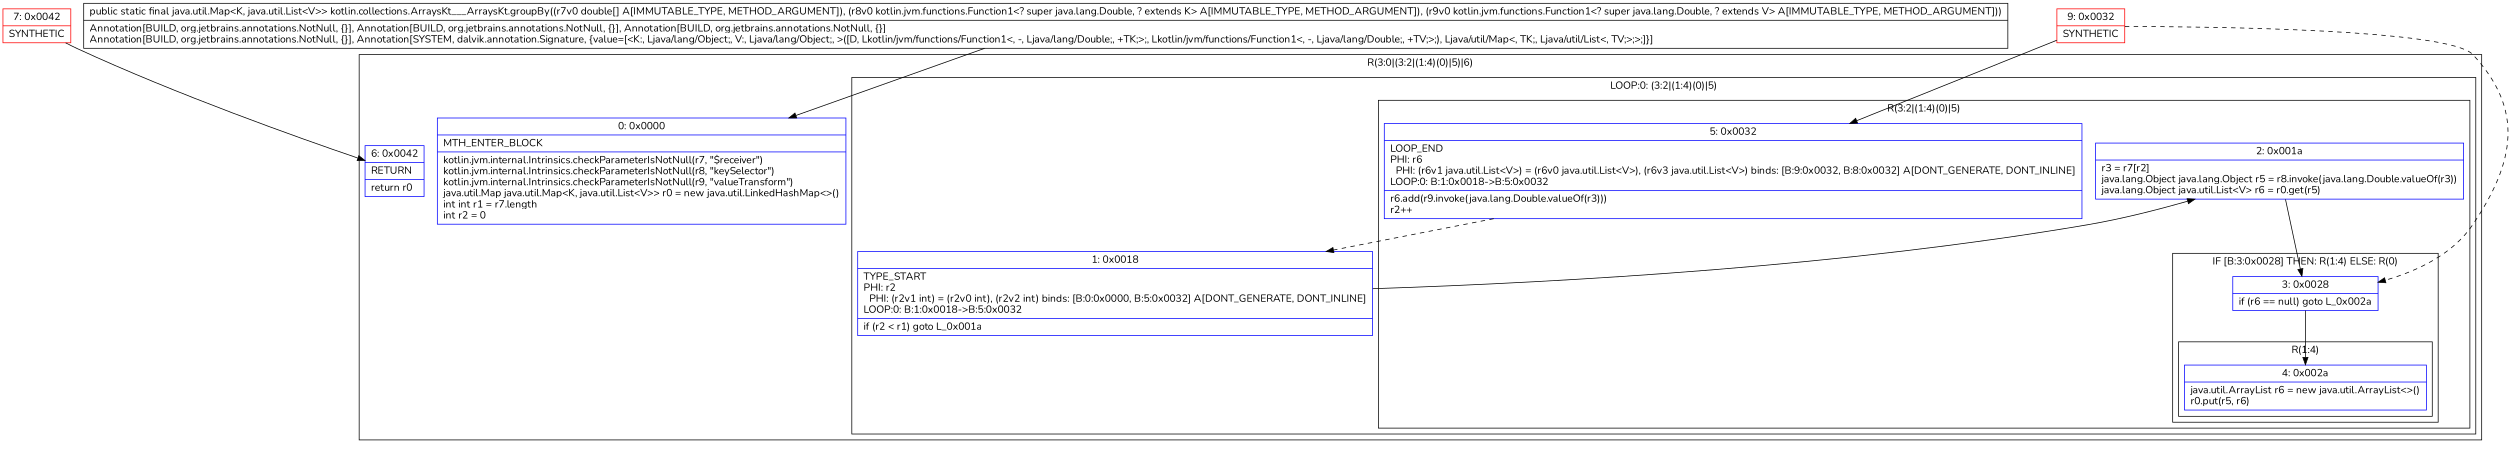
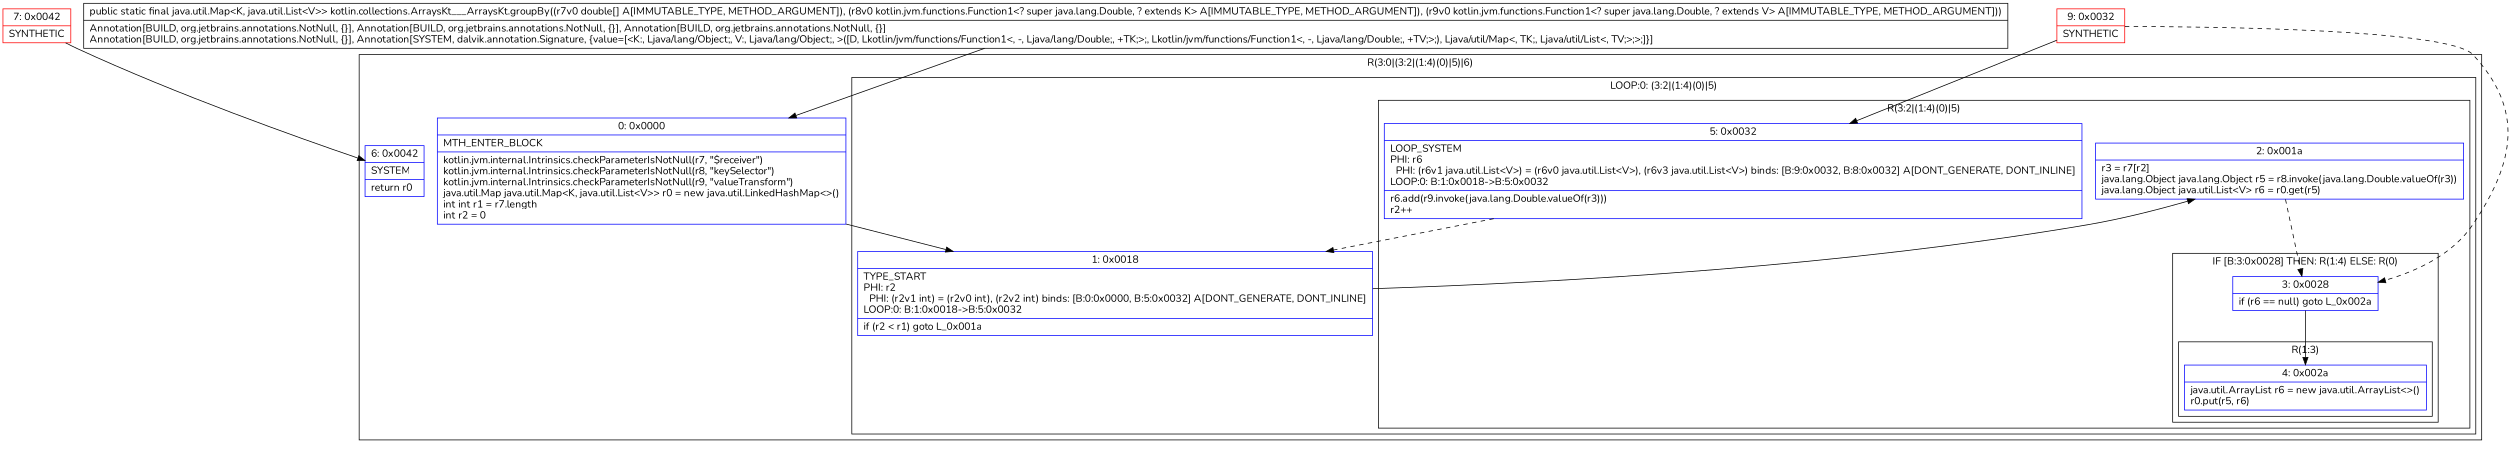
(1417, 149) -> (1426, 149)
(392, 171) -> (391, 171)
(2293, 234) -> (2293, 234)
none -> (896, 237)
(2305, 350) -> (2305, 350)
